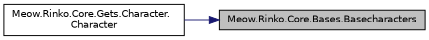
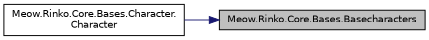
(94, 20) -> (94, 20)
